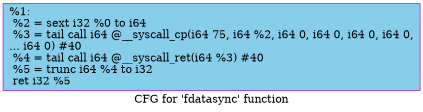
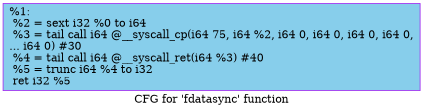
(45, 47) -> (45, 47)
